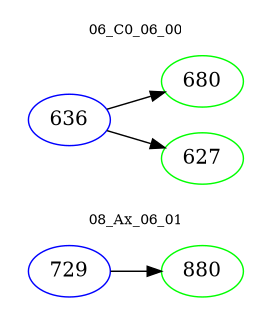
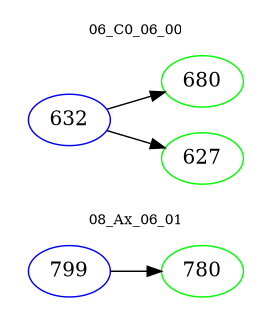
(69, 120) -> (69, 120)
(69, 271) -> (69, 271)
(202, 271) -> (202, 271)
